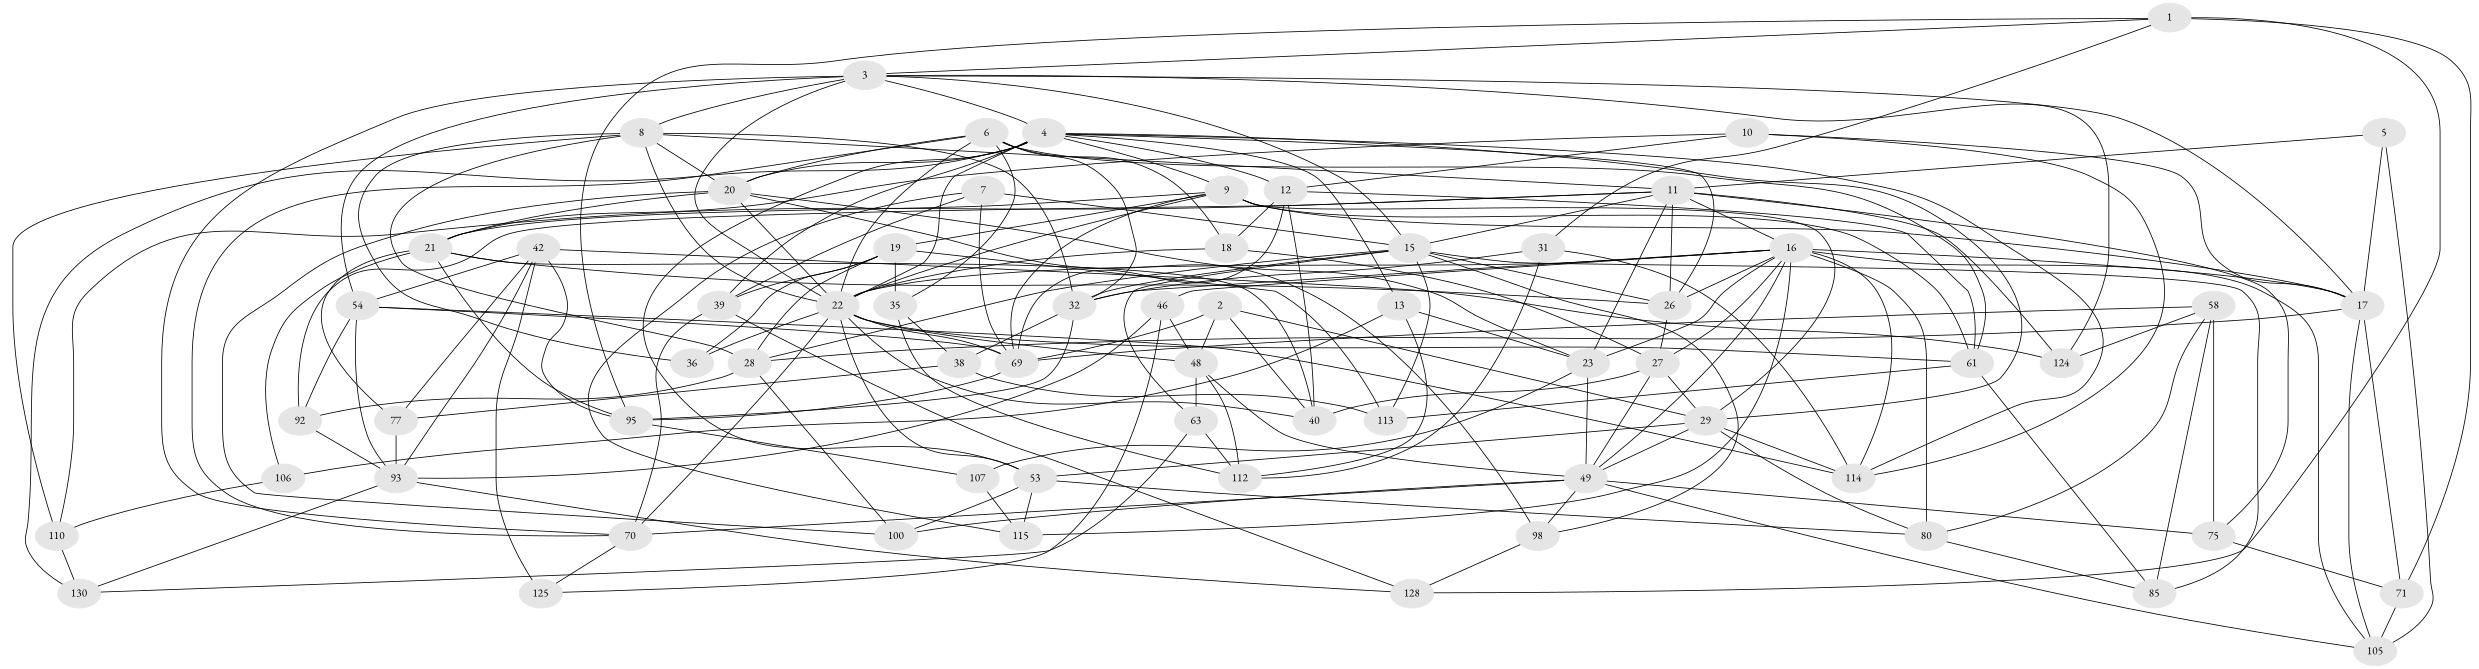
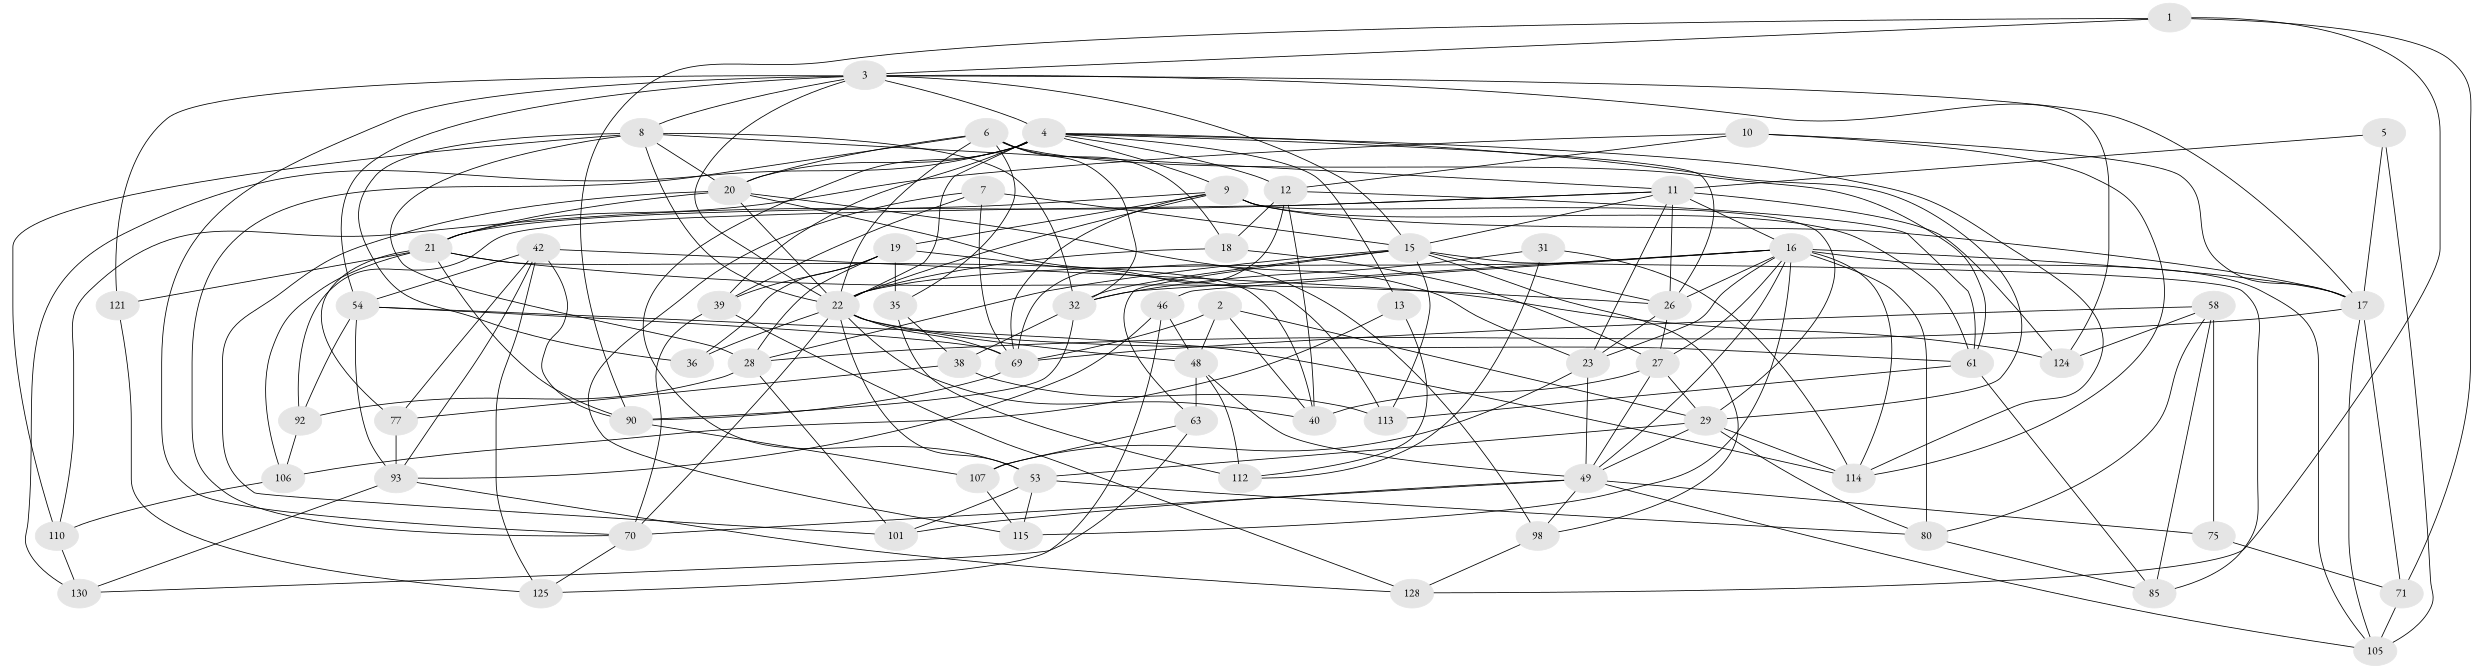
(1849, 126) -> none
(2092, 245) -> none
none -> (118, 306)
(1468, 327) -> (1630, 334)
(631, 421) -> (631, 421)
(348, 450) -> (292, 450)
(1221, 454) -> (1112, 440)
(896, 536) -> (896, 536)
